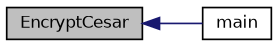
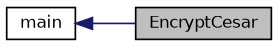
(181, 23) -> (114, 23)
